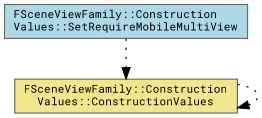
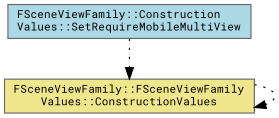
(126, 96) -> (129, 96)
